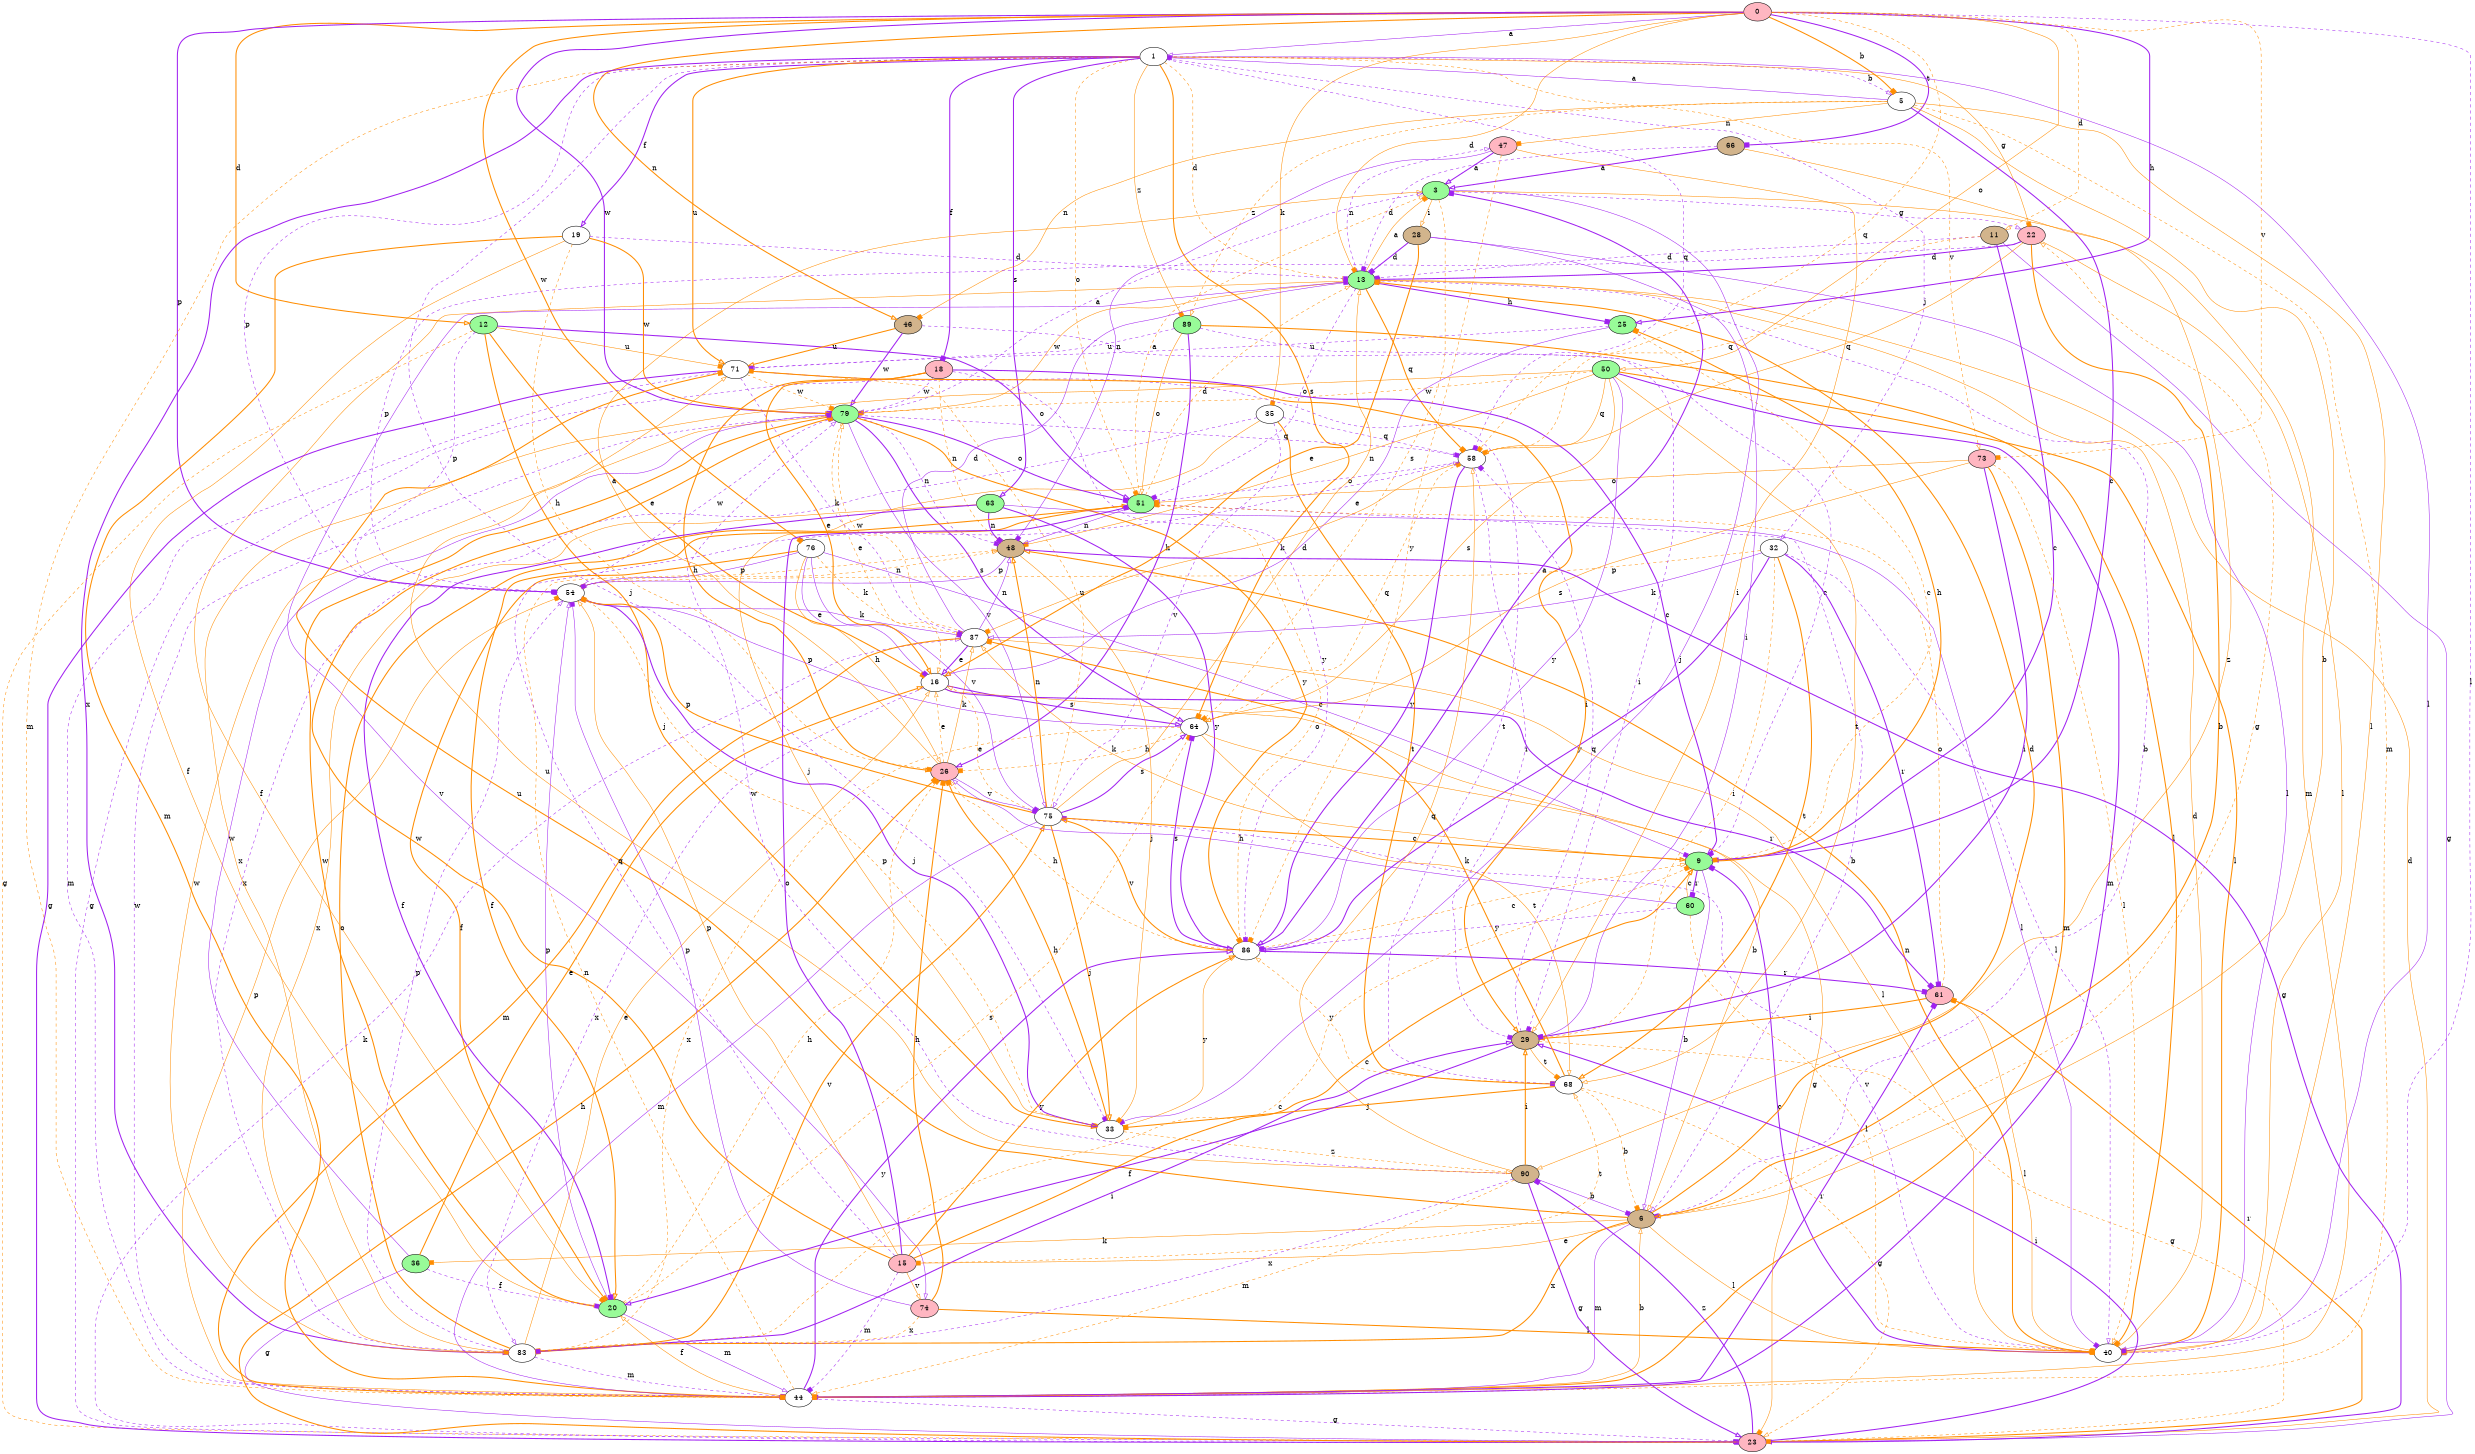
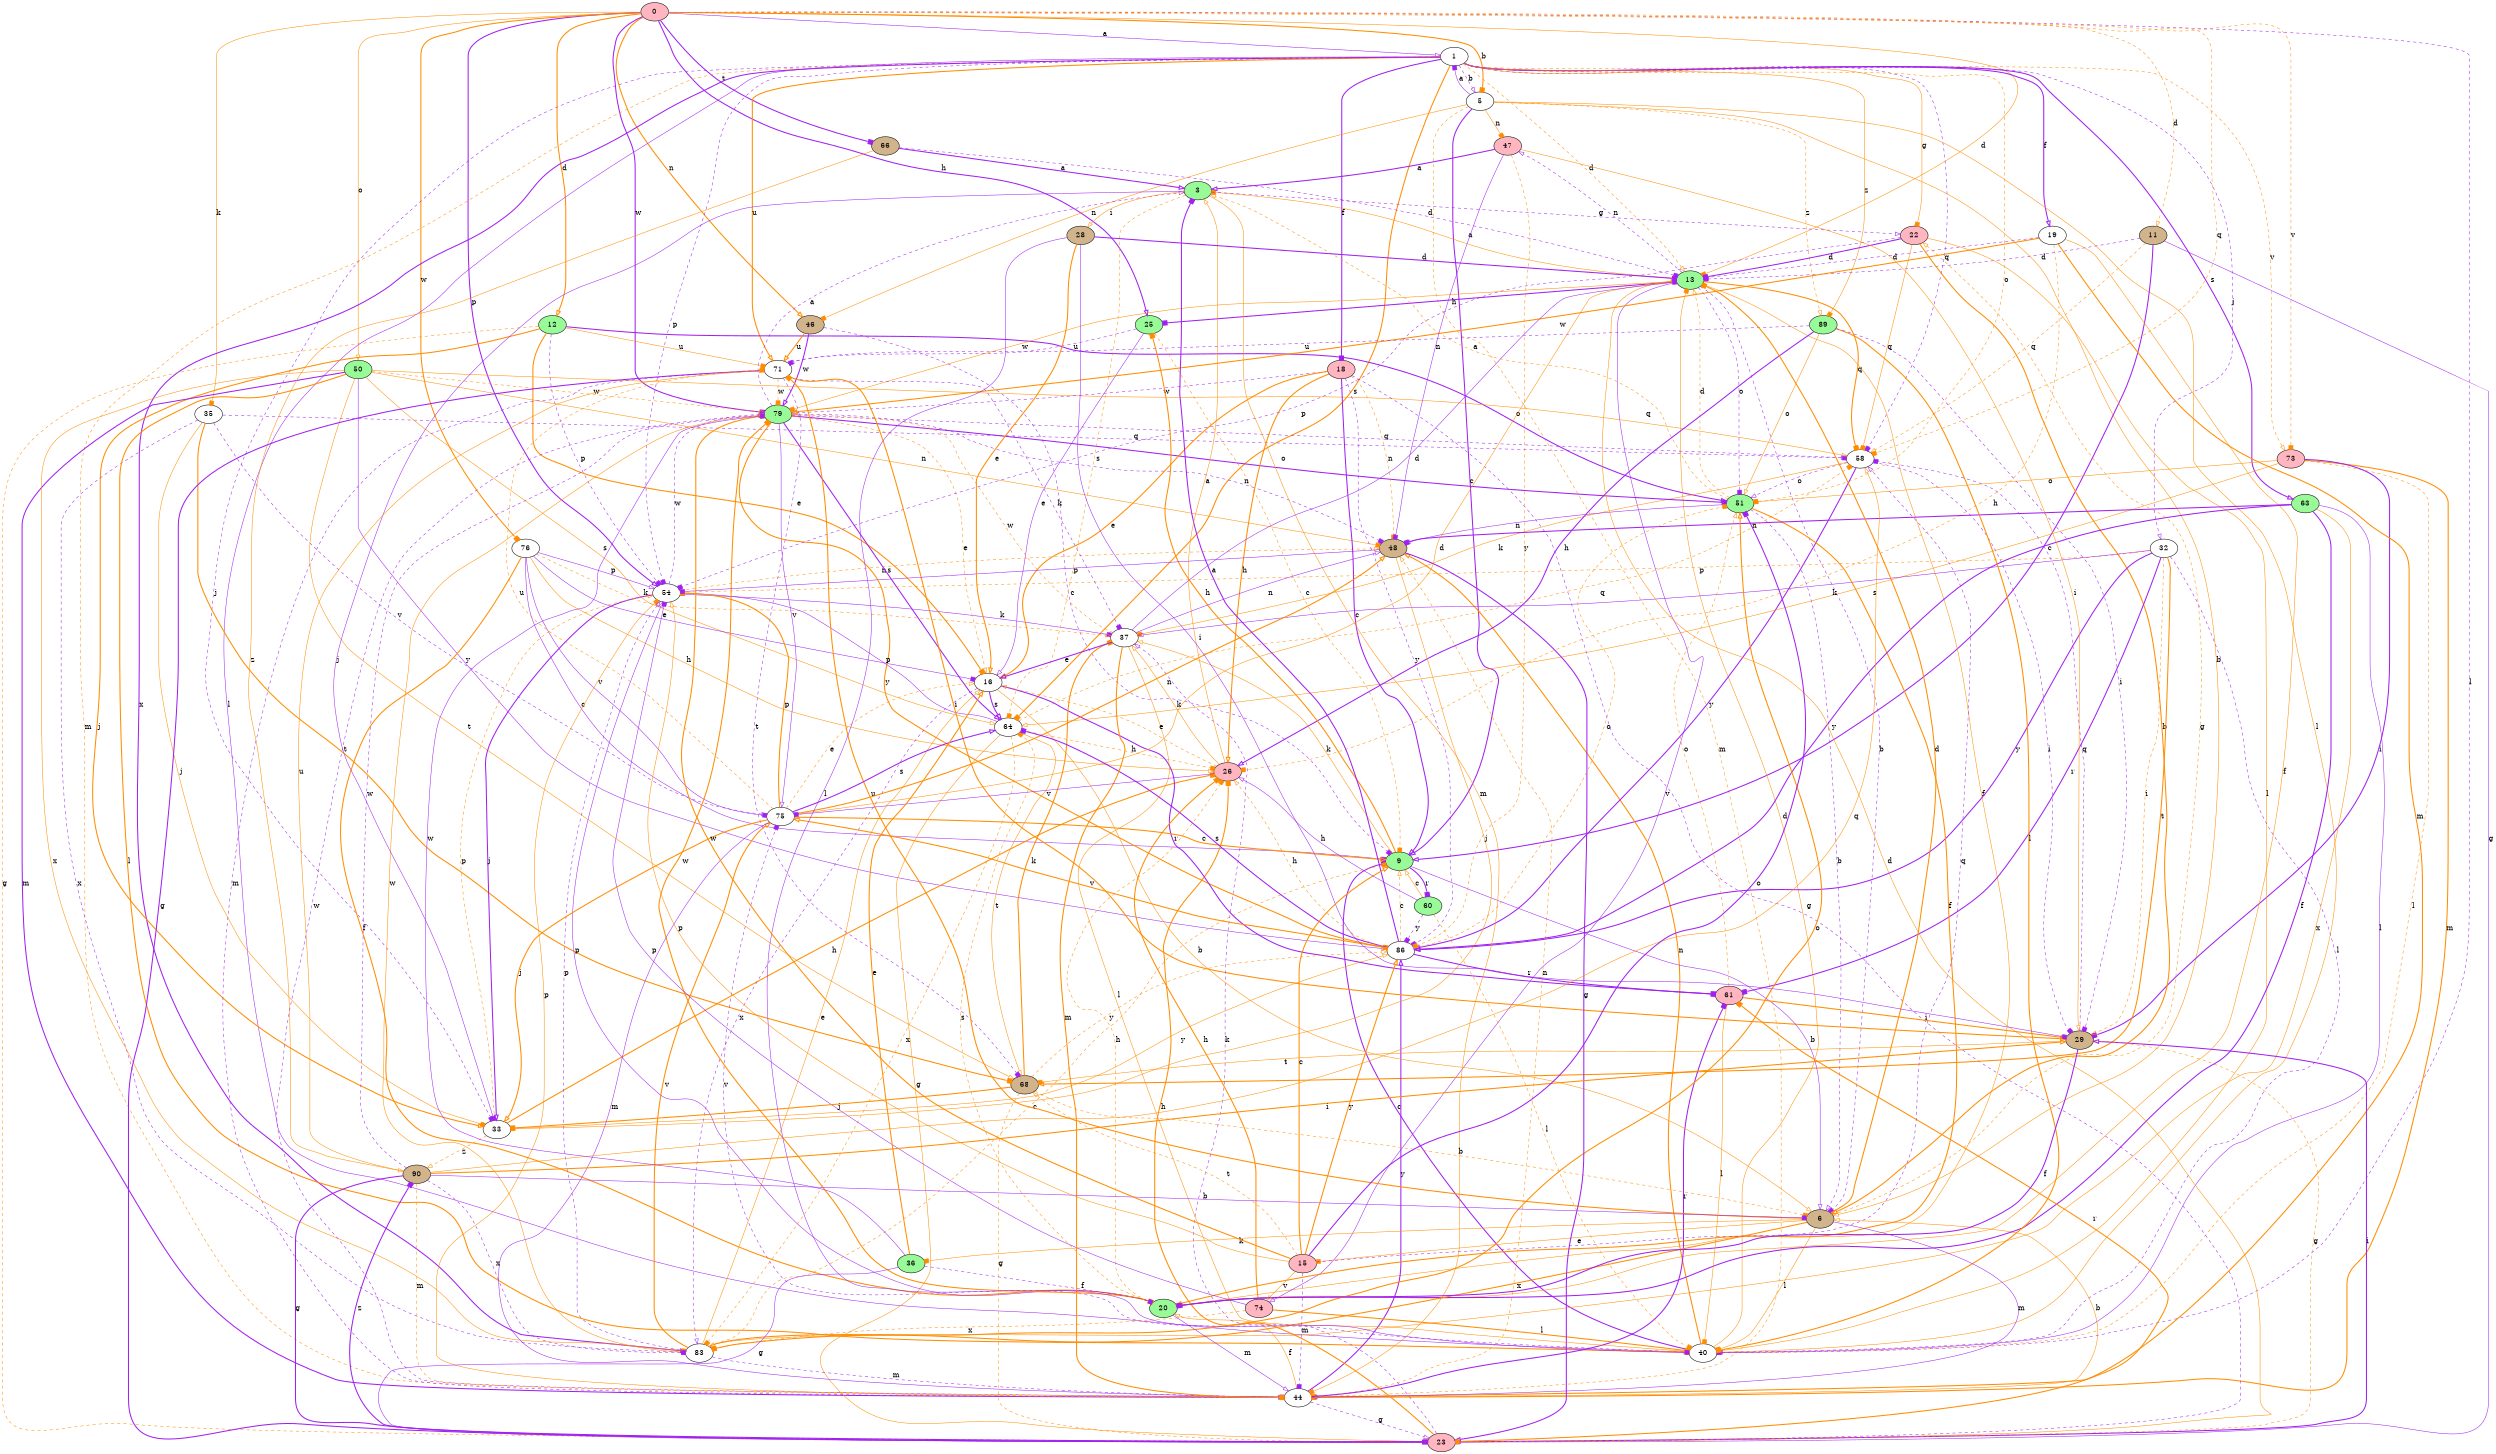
(1568, 1085) -> (1025, 1085)
(1028, 1228) -> none
